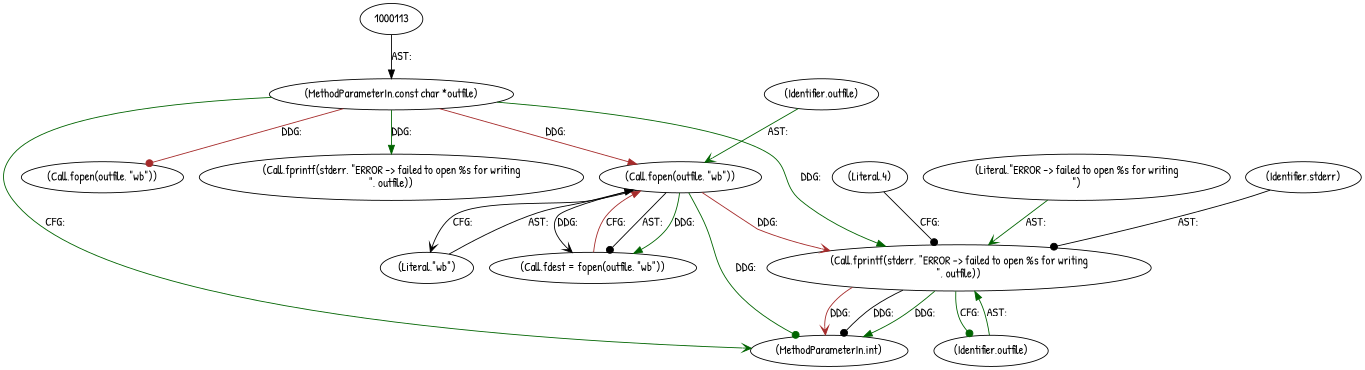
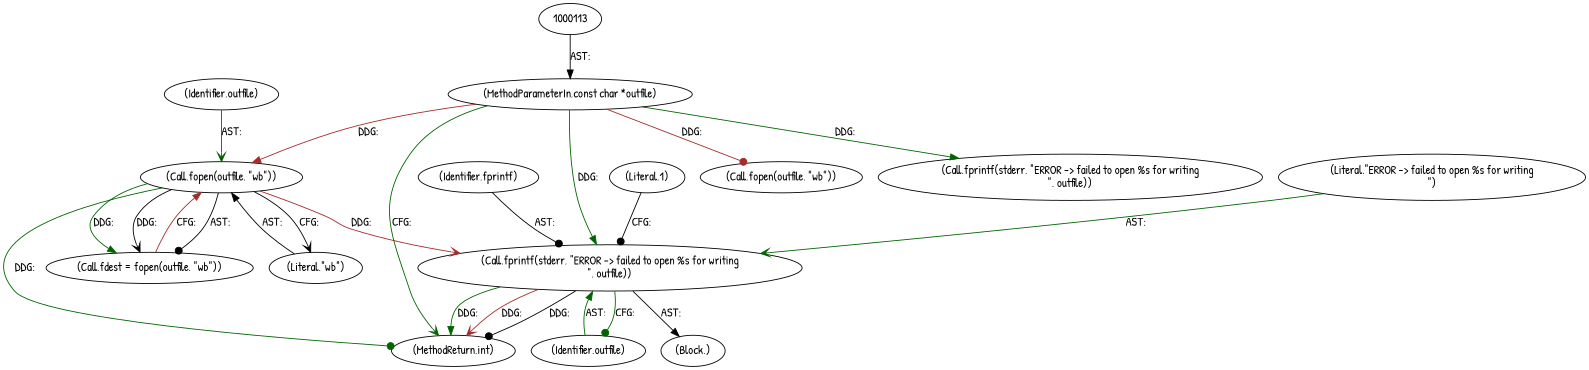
(870, 177) -> (647, 177)
(1303, 177) -> (478, 177)
none -> (693, 351)
(829, 351) -> (453, 351)
